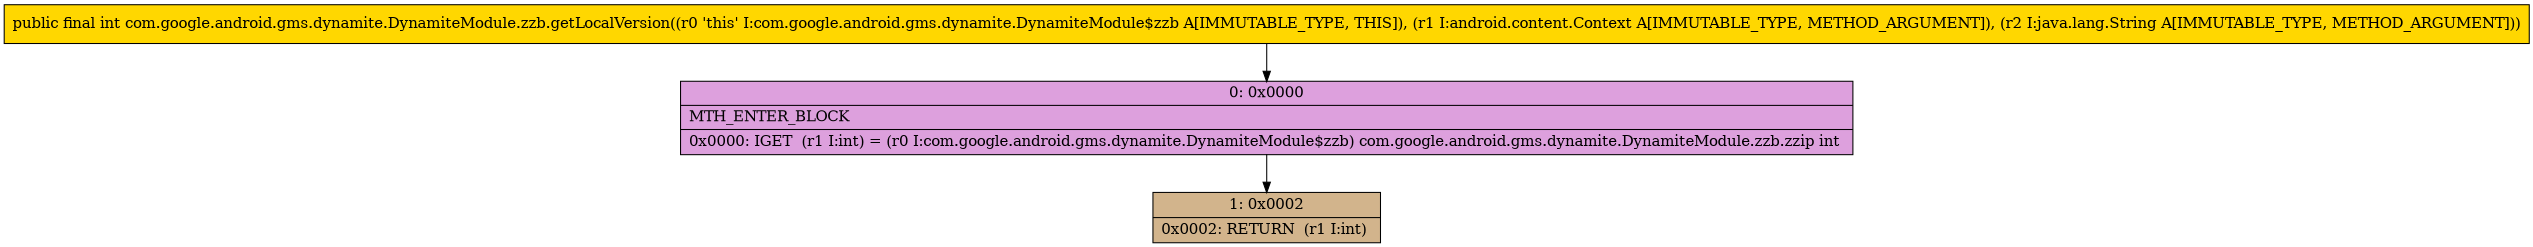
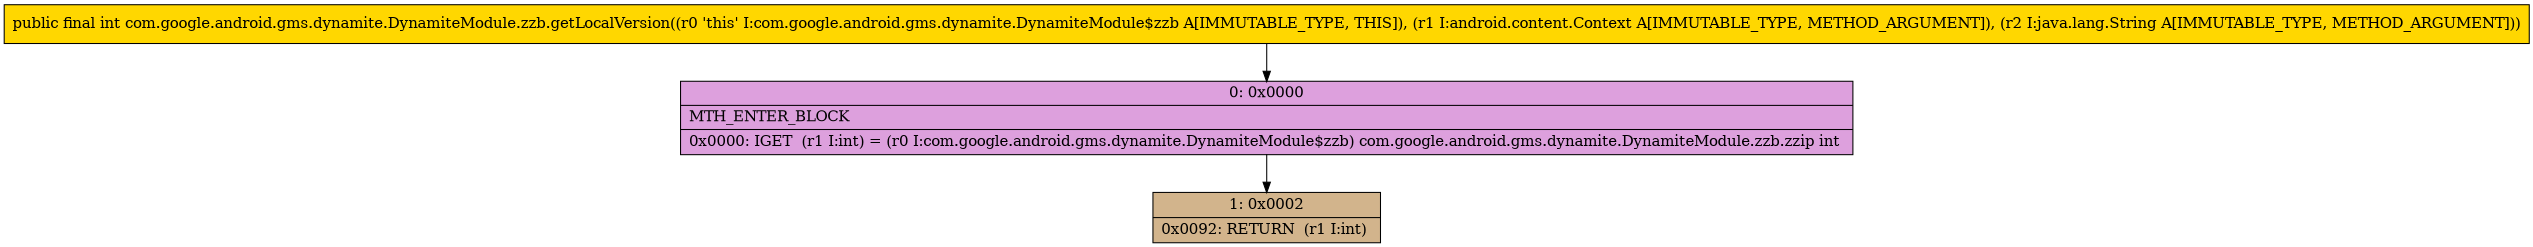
(1267, 230) -> (1267, 230)
